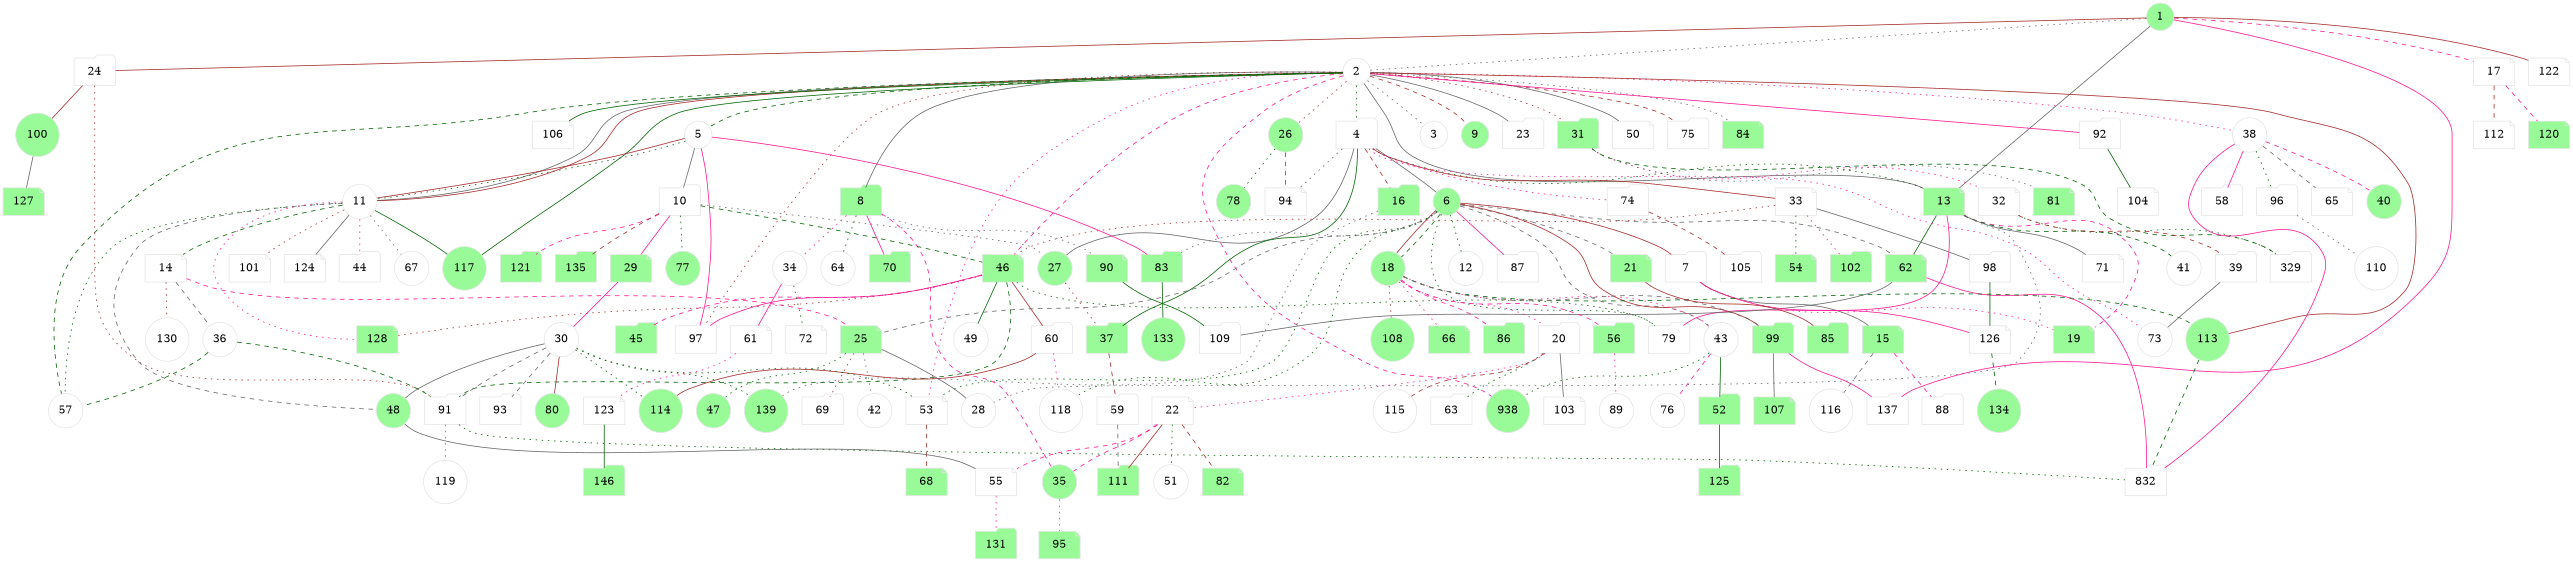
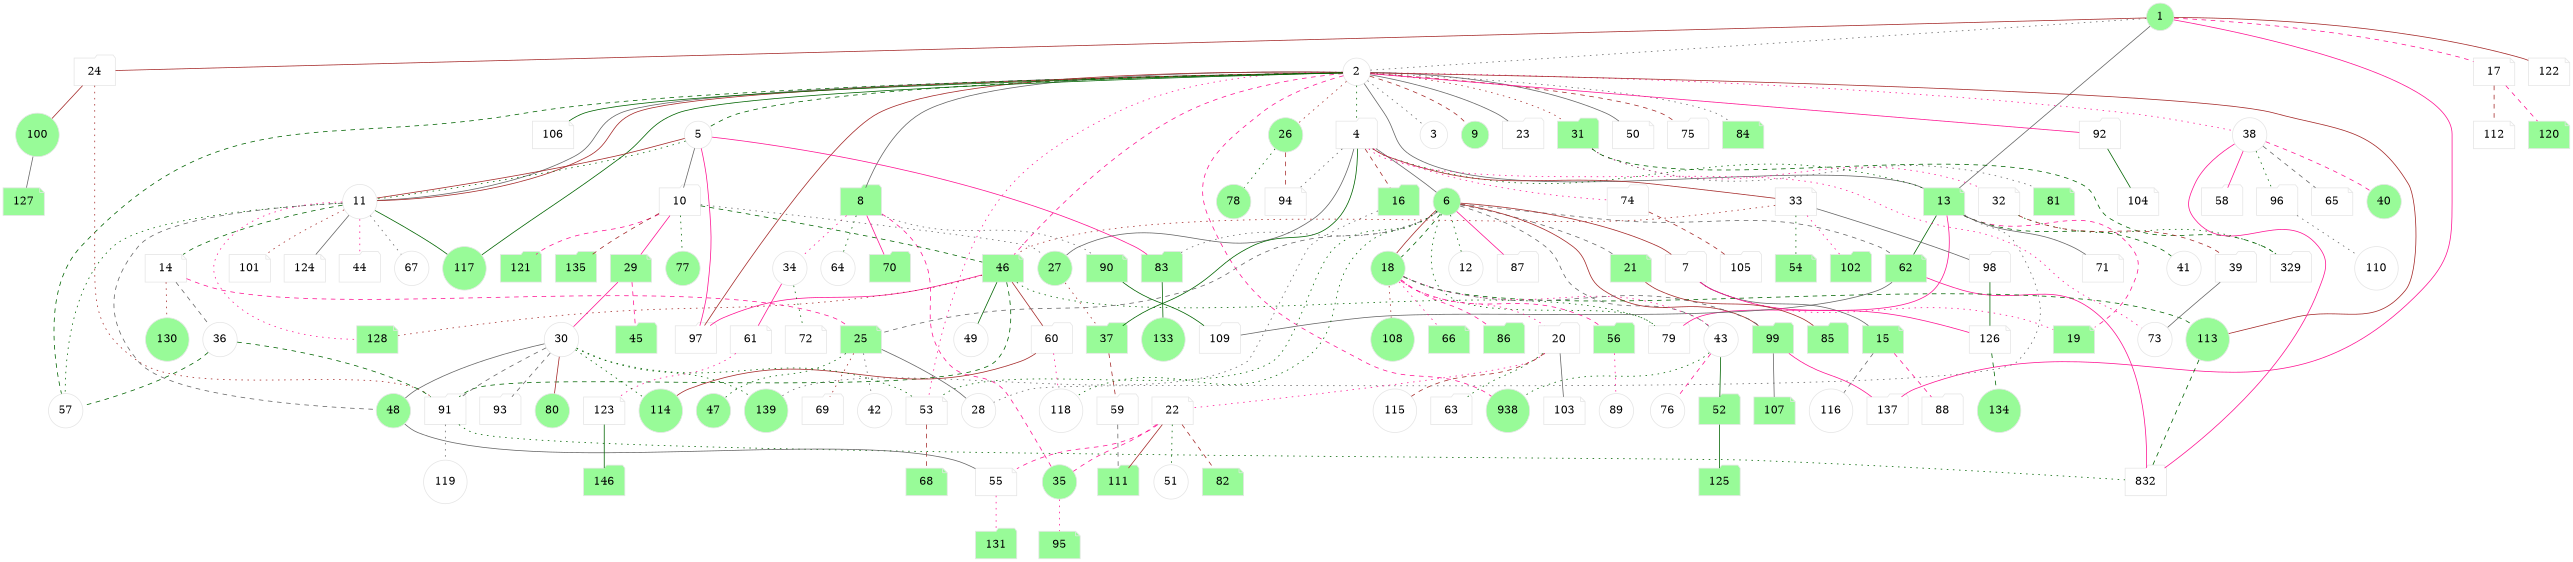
(953, 93) -> (953, 93)
(766, 298) -> (634, 304)
(167, 340) -> (167, 340)
